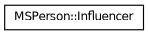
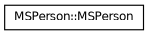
(74, 18) -> (74, 18)
